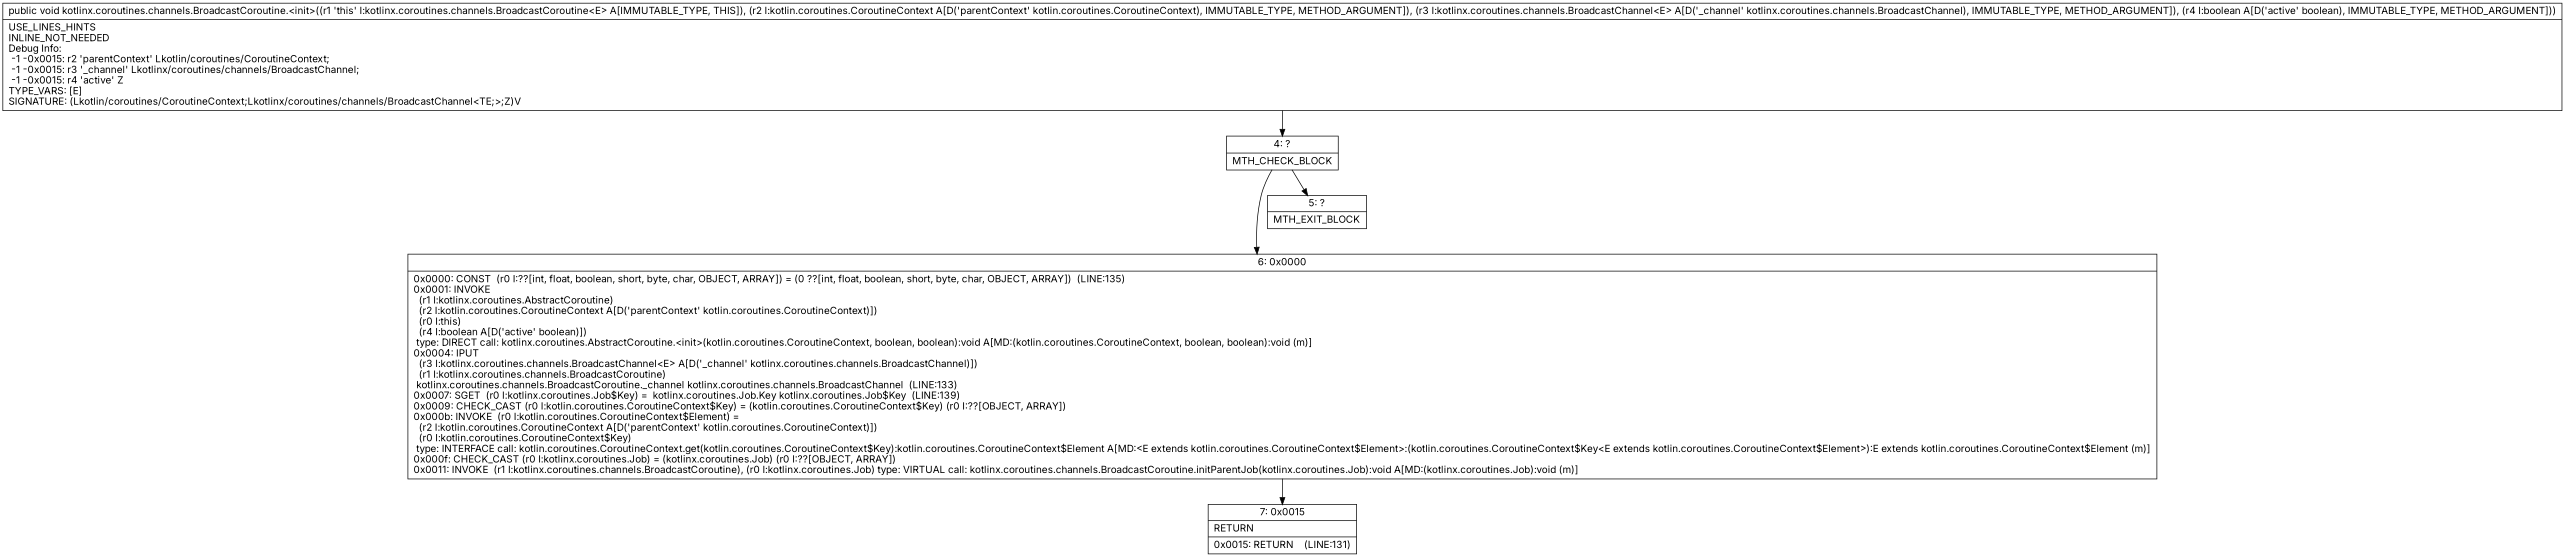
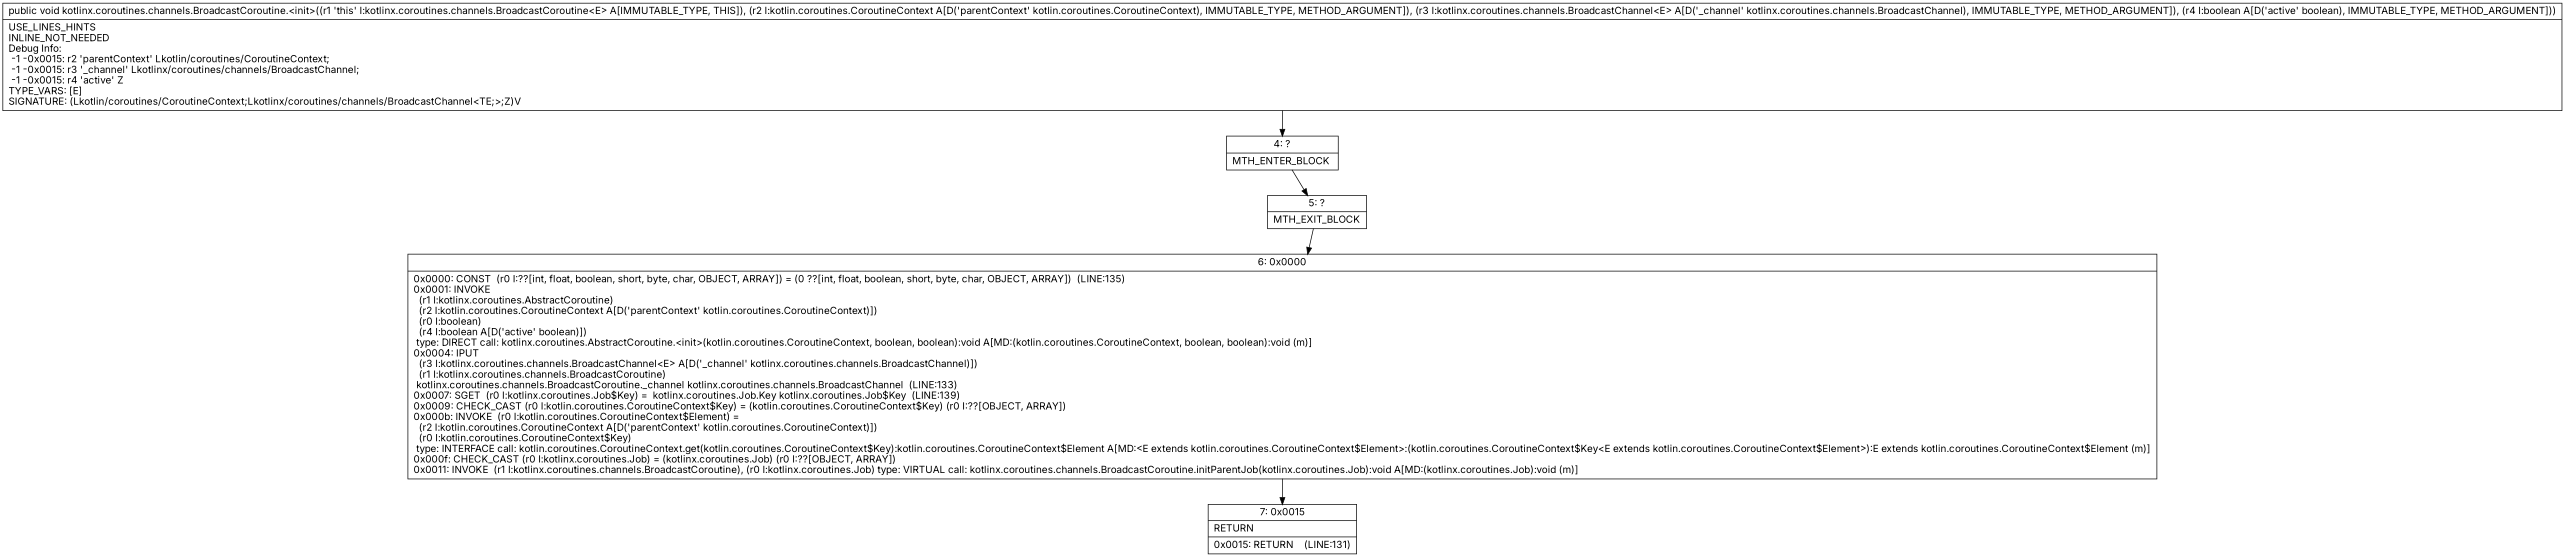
(1282, 161) -> (1281, 161)
(1259, 207) -> (1311, 238)
(438, 322) -> (448, 322)
